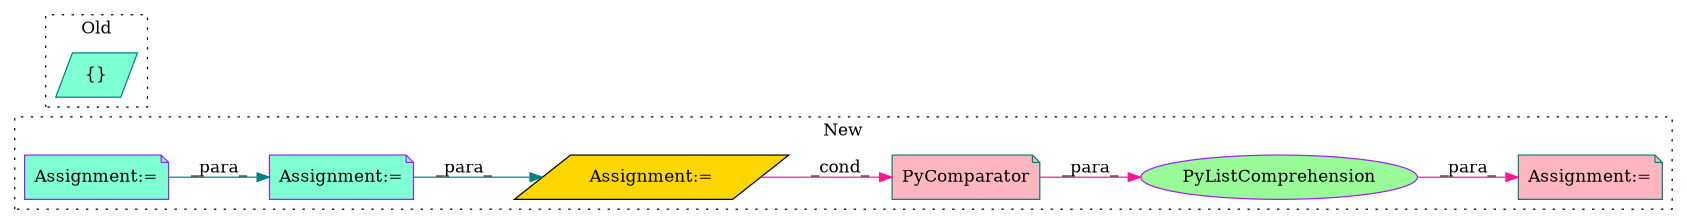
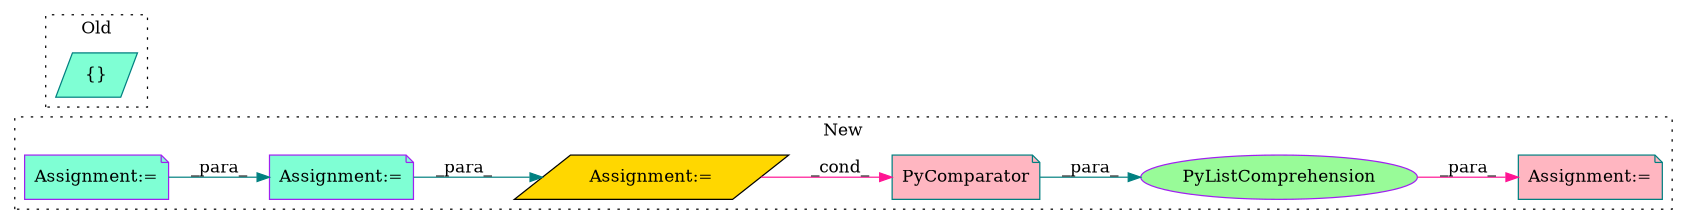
(1084, 177) -> (1084, 177)
